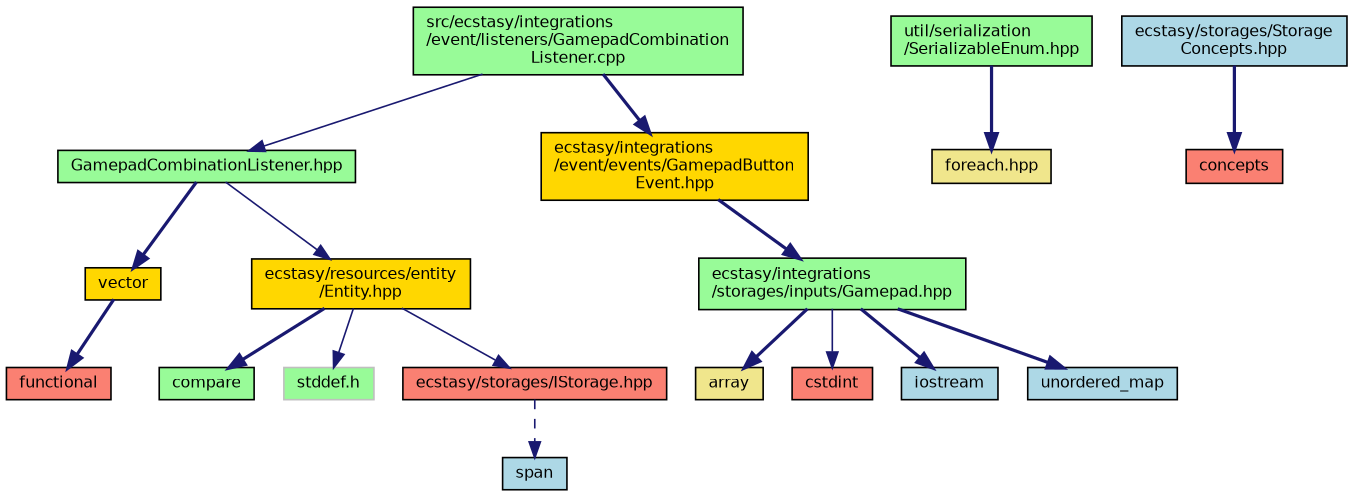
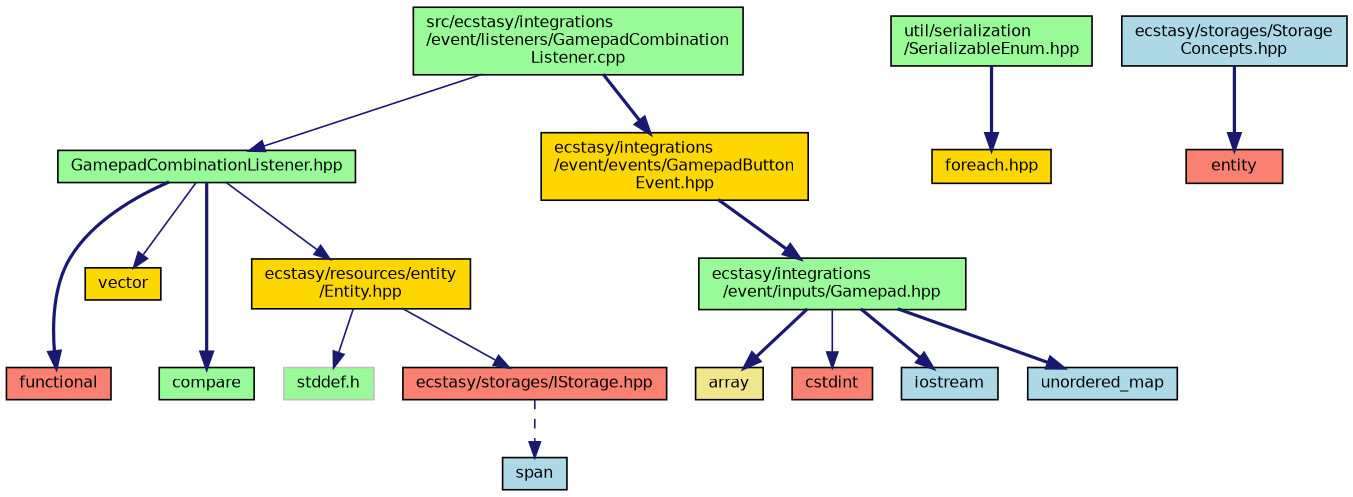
(992, 166) -> (992, 166)
(1234, 166) -> (1234, 166)
(170, 218) -> (170, 218)
(832, 284) -> (832, 284)
(95, 327) -> (79, 246)
(284, 334) -> (207, 267)
